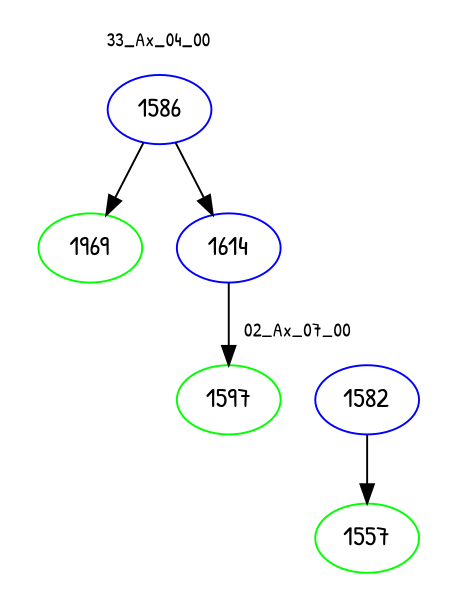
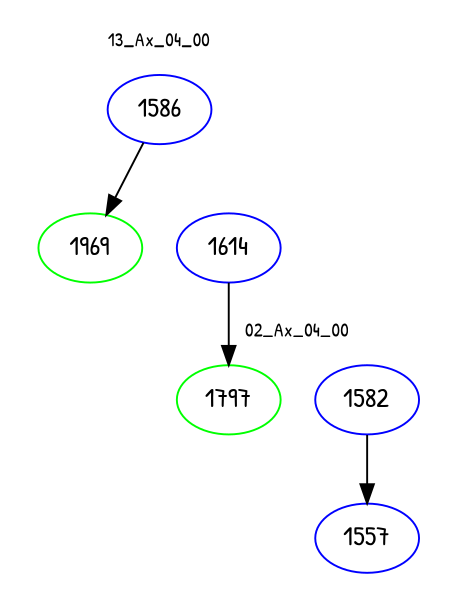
(160, 41) -> (160, 41)
(190, 170) -> none
(298, 332) -> (298, 332)
(229, 400) -> (229, 400)
(367, 538) -> (367, 538)
